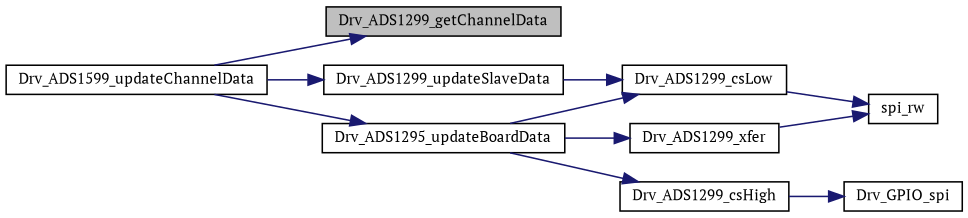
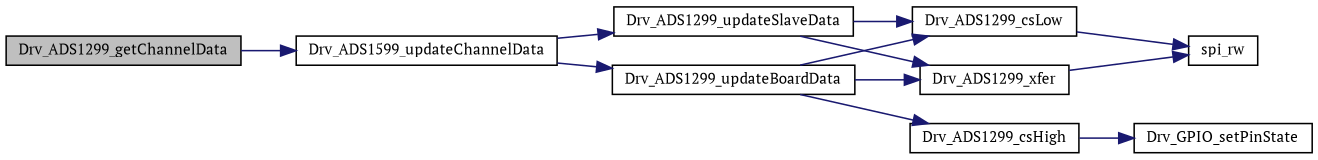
none -> (843, 46)
(282, 52) -> (261, 51)
(444, 138) -> (734, 80)
(903, 196) -> (1223, 138)
